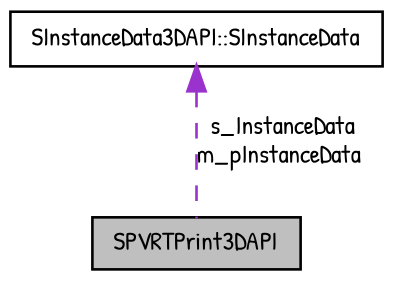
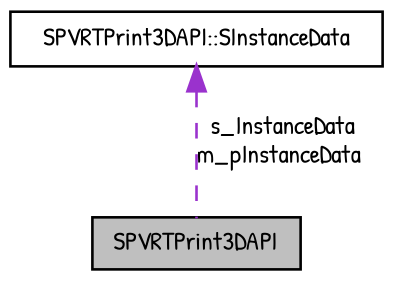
(197, 39) -> (197, 39)
